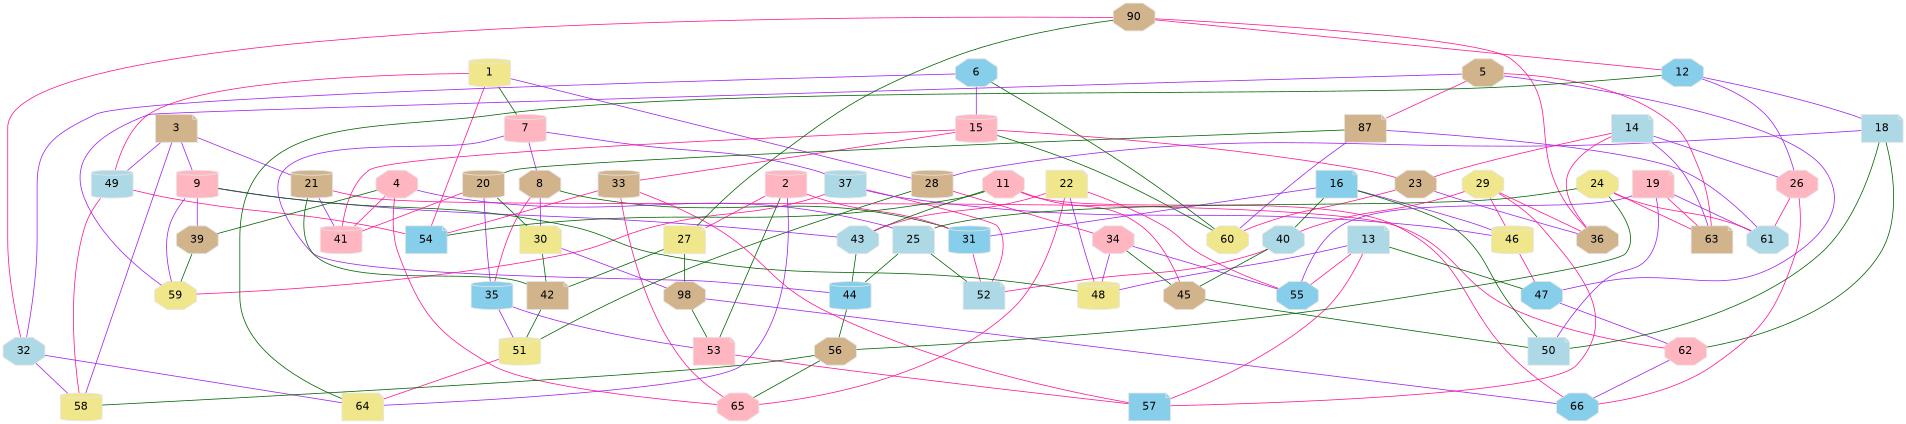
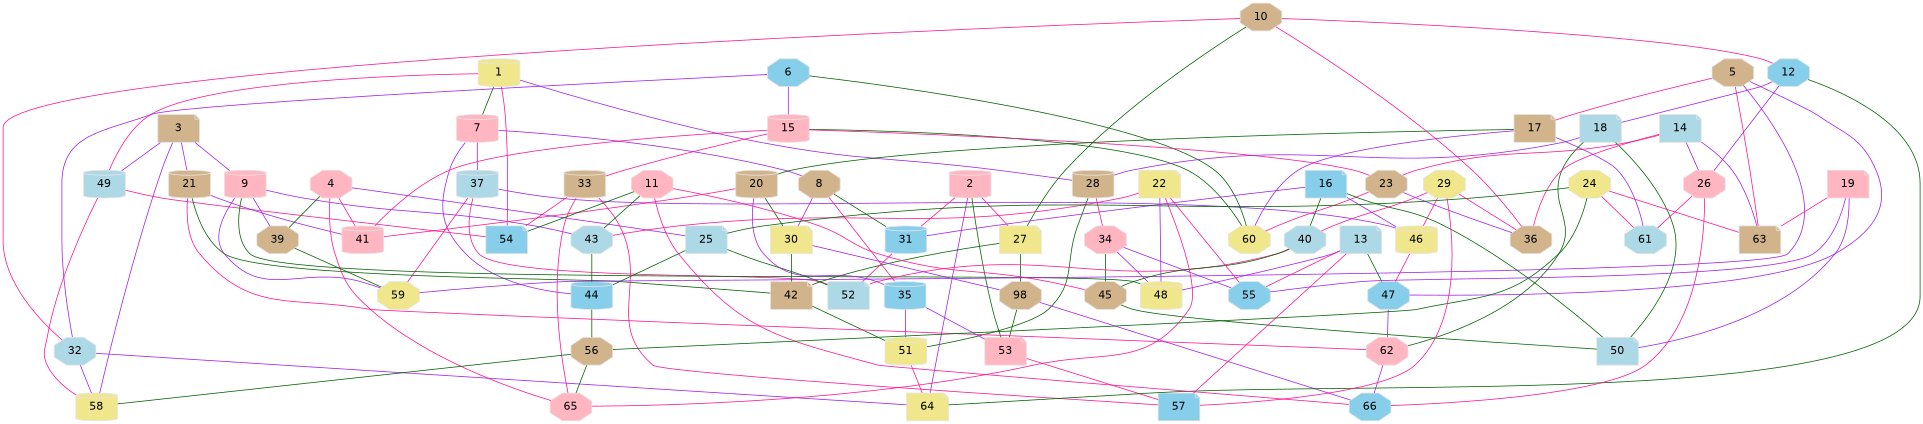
(1134, 17) -> (1261, 17)
(1365, 128) -> (1535, 128)
(1693, 204) -> none
